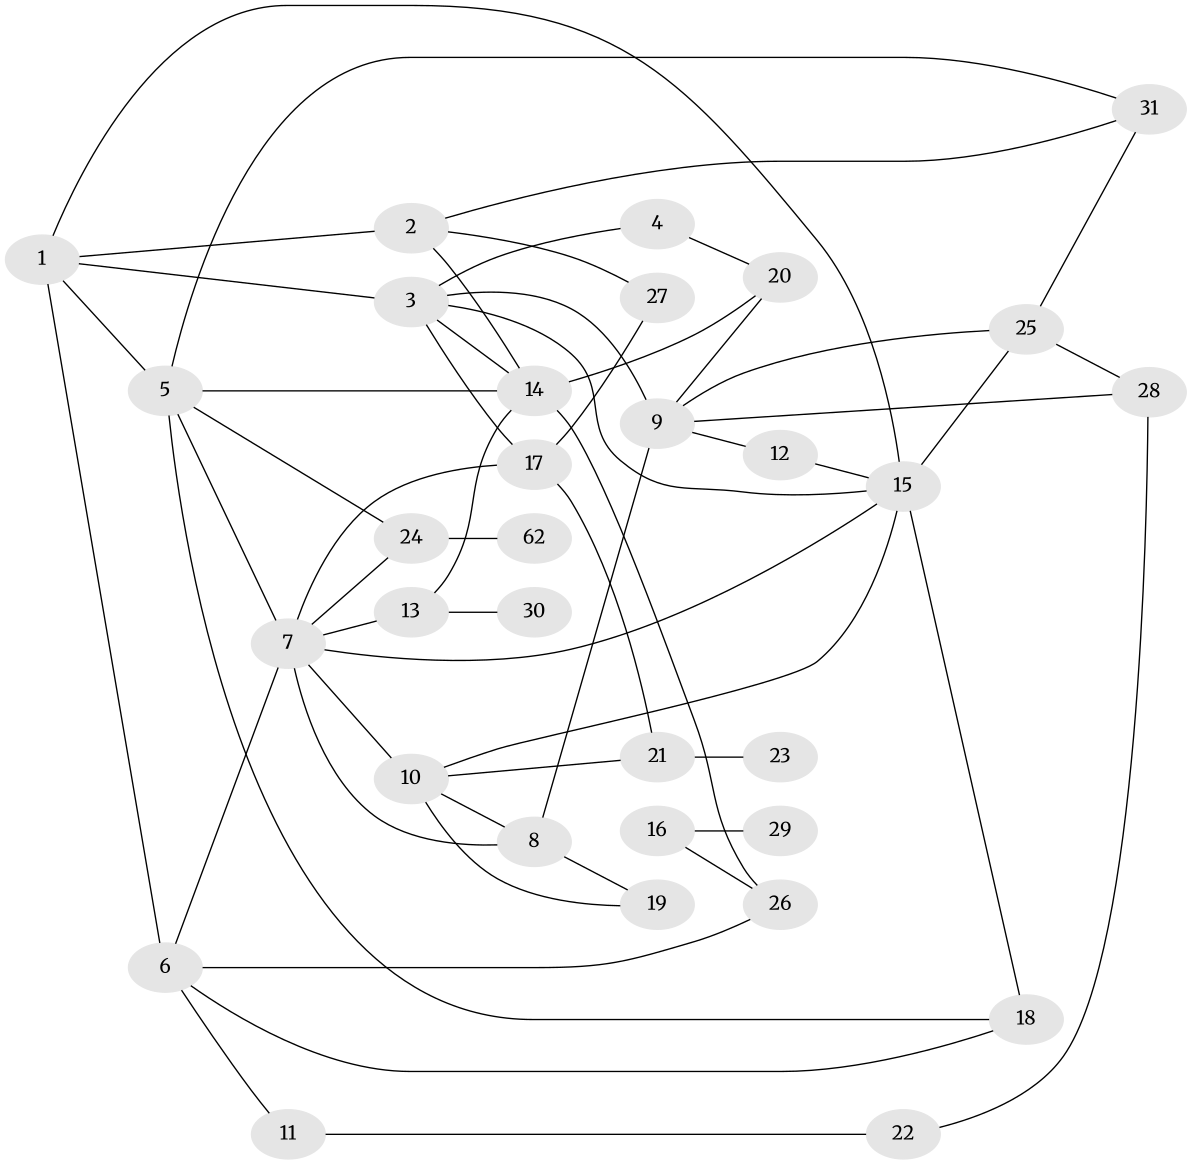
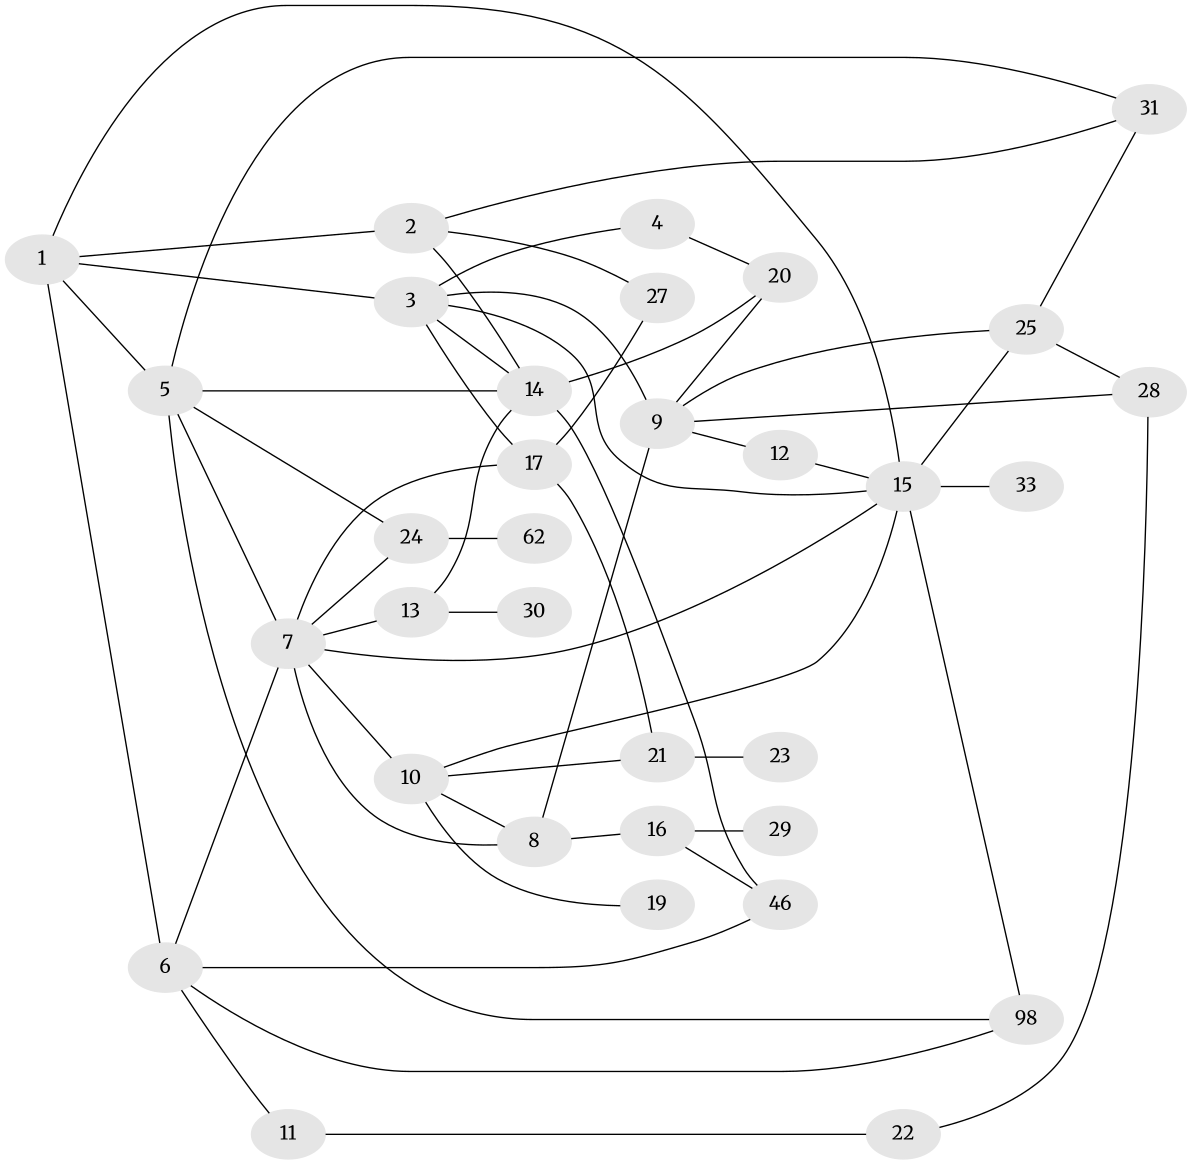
none -> (1026, 487)
(596, 873) -> (596, 836)
(780, 905) -> (780, 905)
(1026, 1020) -> (1026, 1020)
